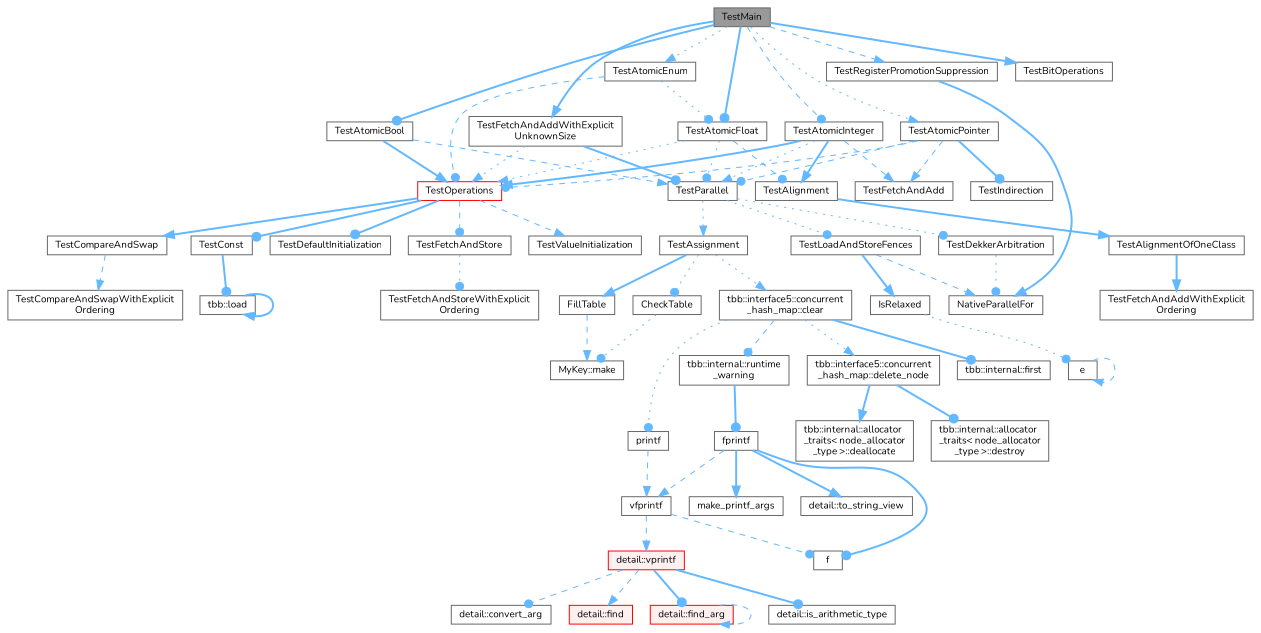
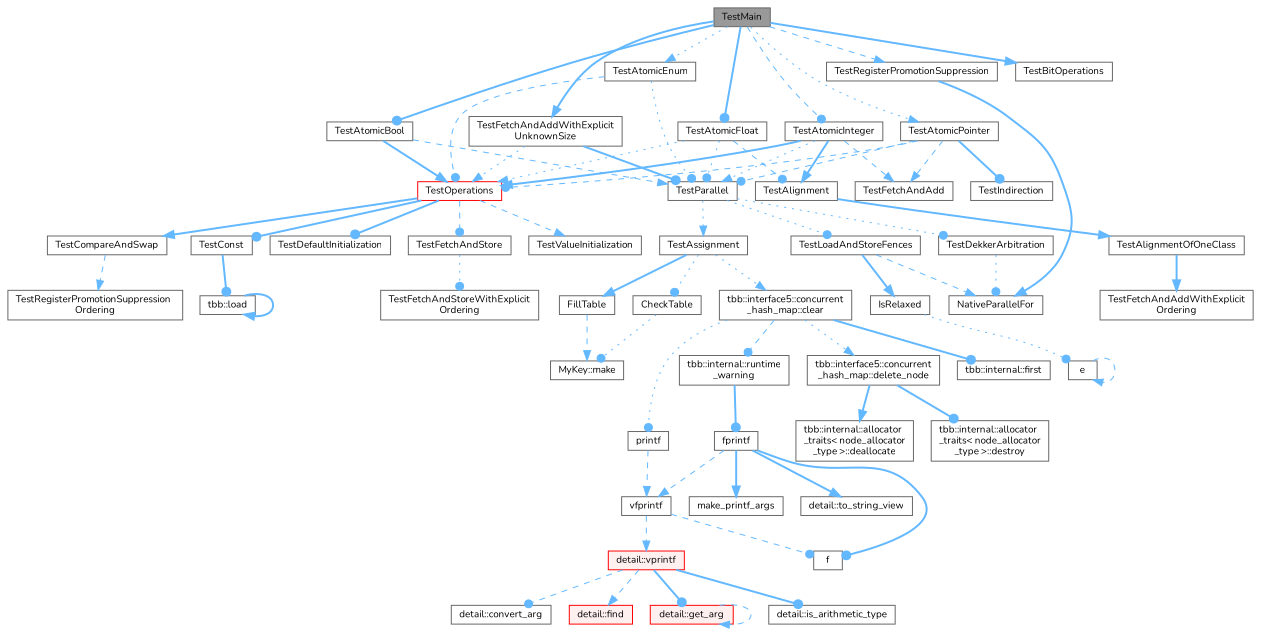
(683, 99) -> (663, 131)
(95, 305) -> (95, 305)
(692, 615) -> (692, 615)
